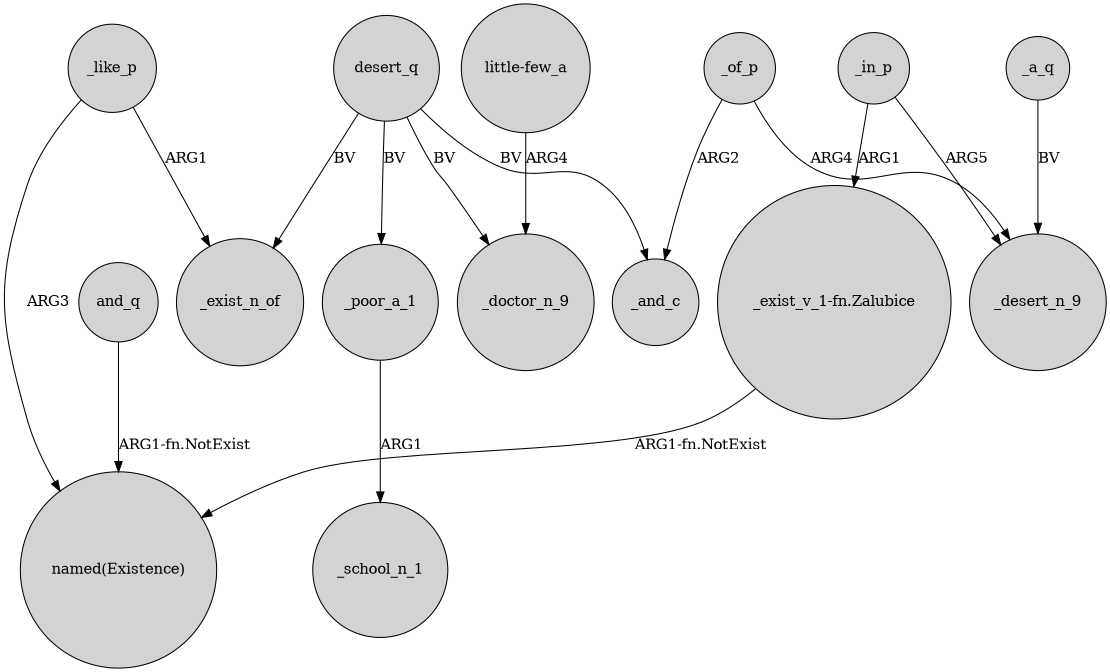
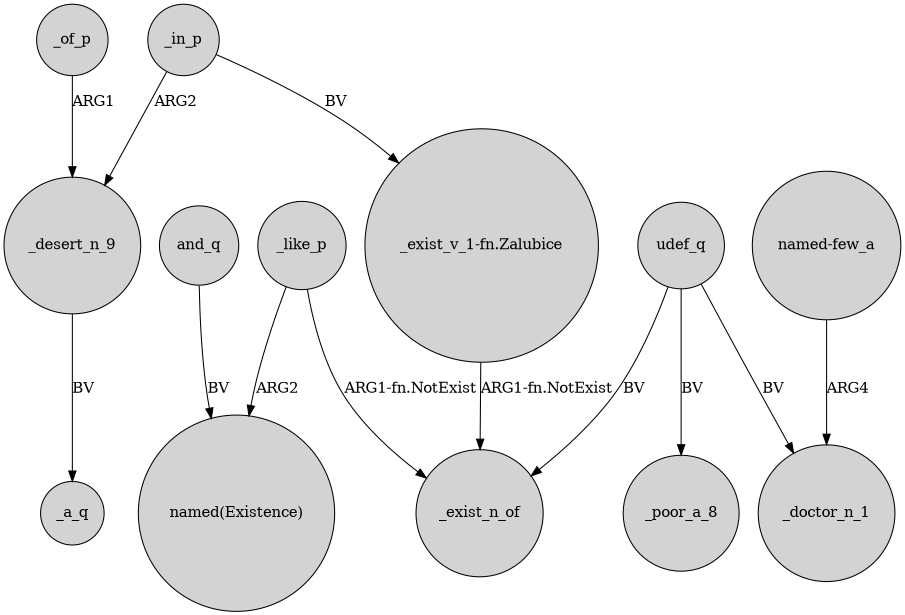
(387, 68) -> (681, 246)
(526, 68) -> (827, 246)
(187, 159) -> (411, 389)
(832, 159) -> (94, 102)
(879, 159) -> (336, 102)
(967, 159) -> (176, 102)
(1038, 162) -> (72, 392)
(48, 302) -> (278, 389)
(380, 302) -> (681, 513)
(526, 302) -> (827, 513)
(656, 302) -> none
(184, 446) -> (218, 389)
(484, 451) -> (480, 401)
(380, 570) -> none
